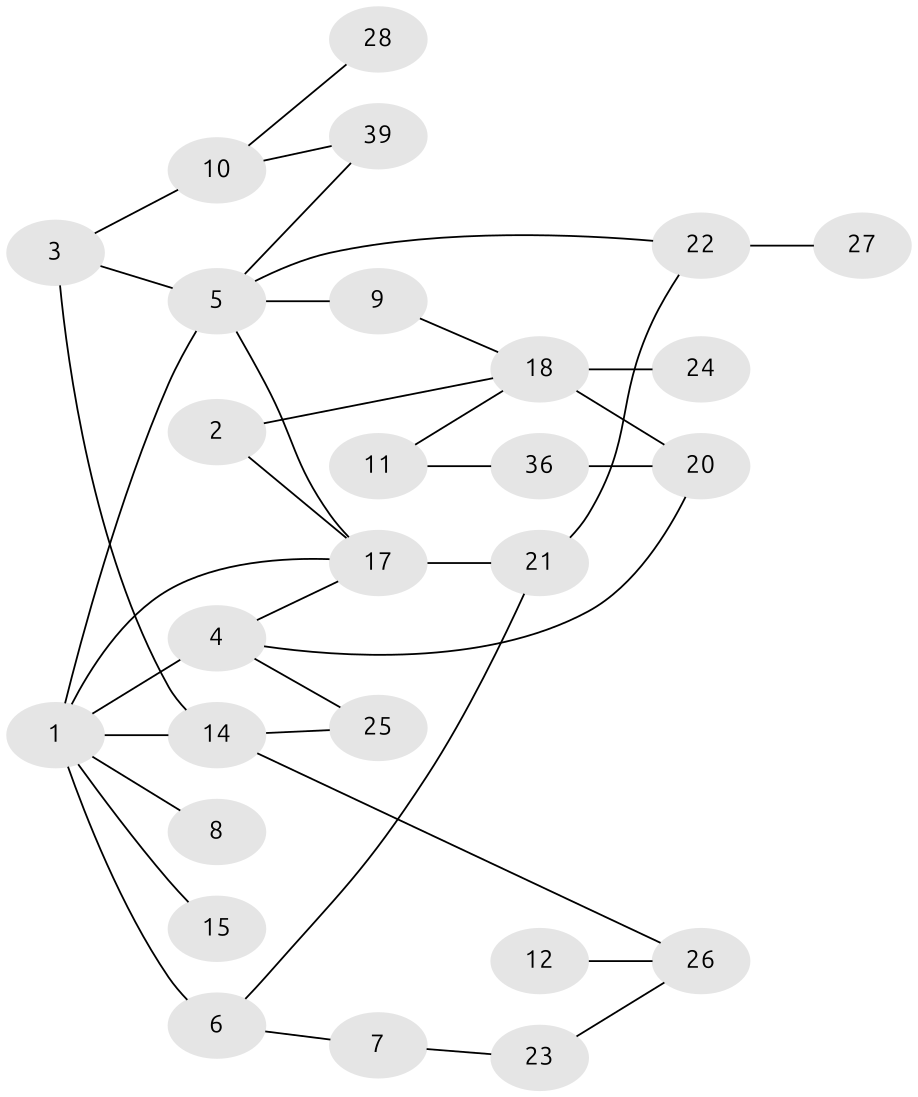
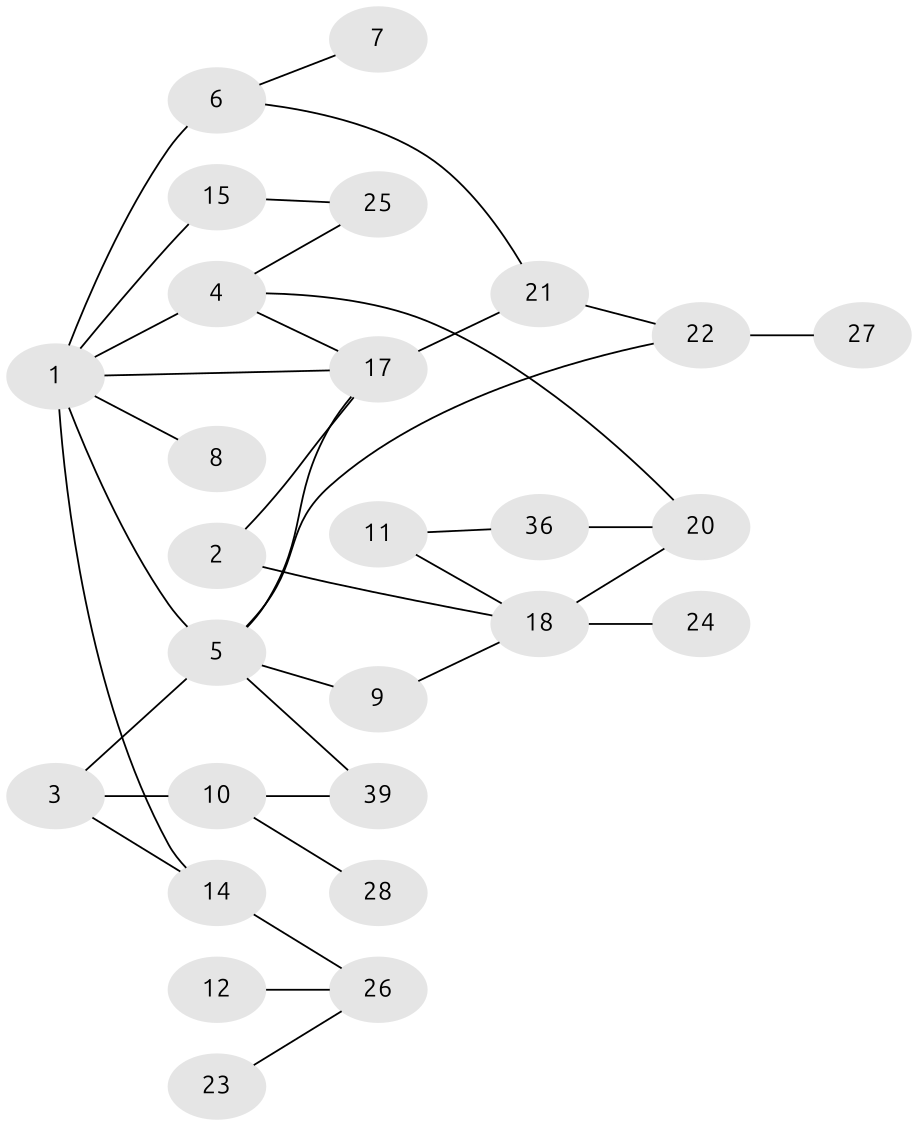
(298, 732) -> (298, 201)
(459, 1052) -> none
